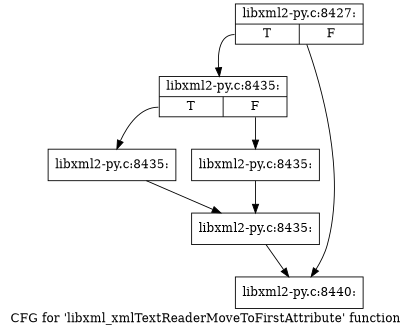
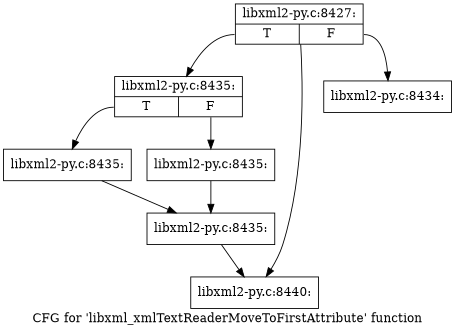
none -> (388, 97)
